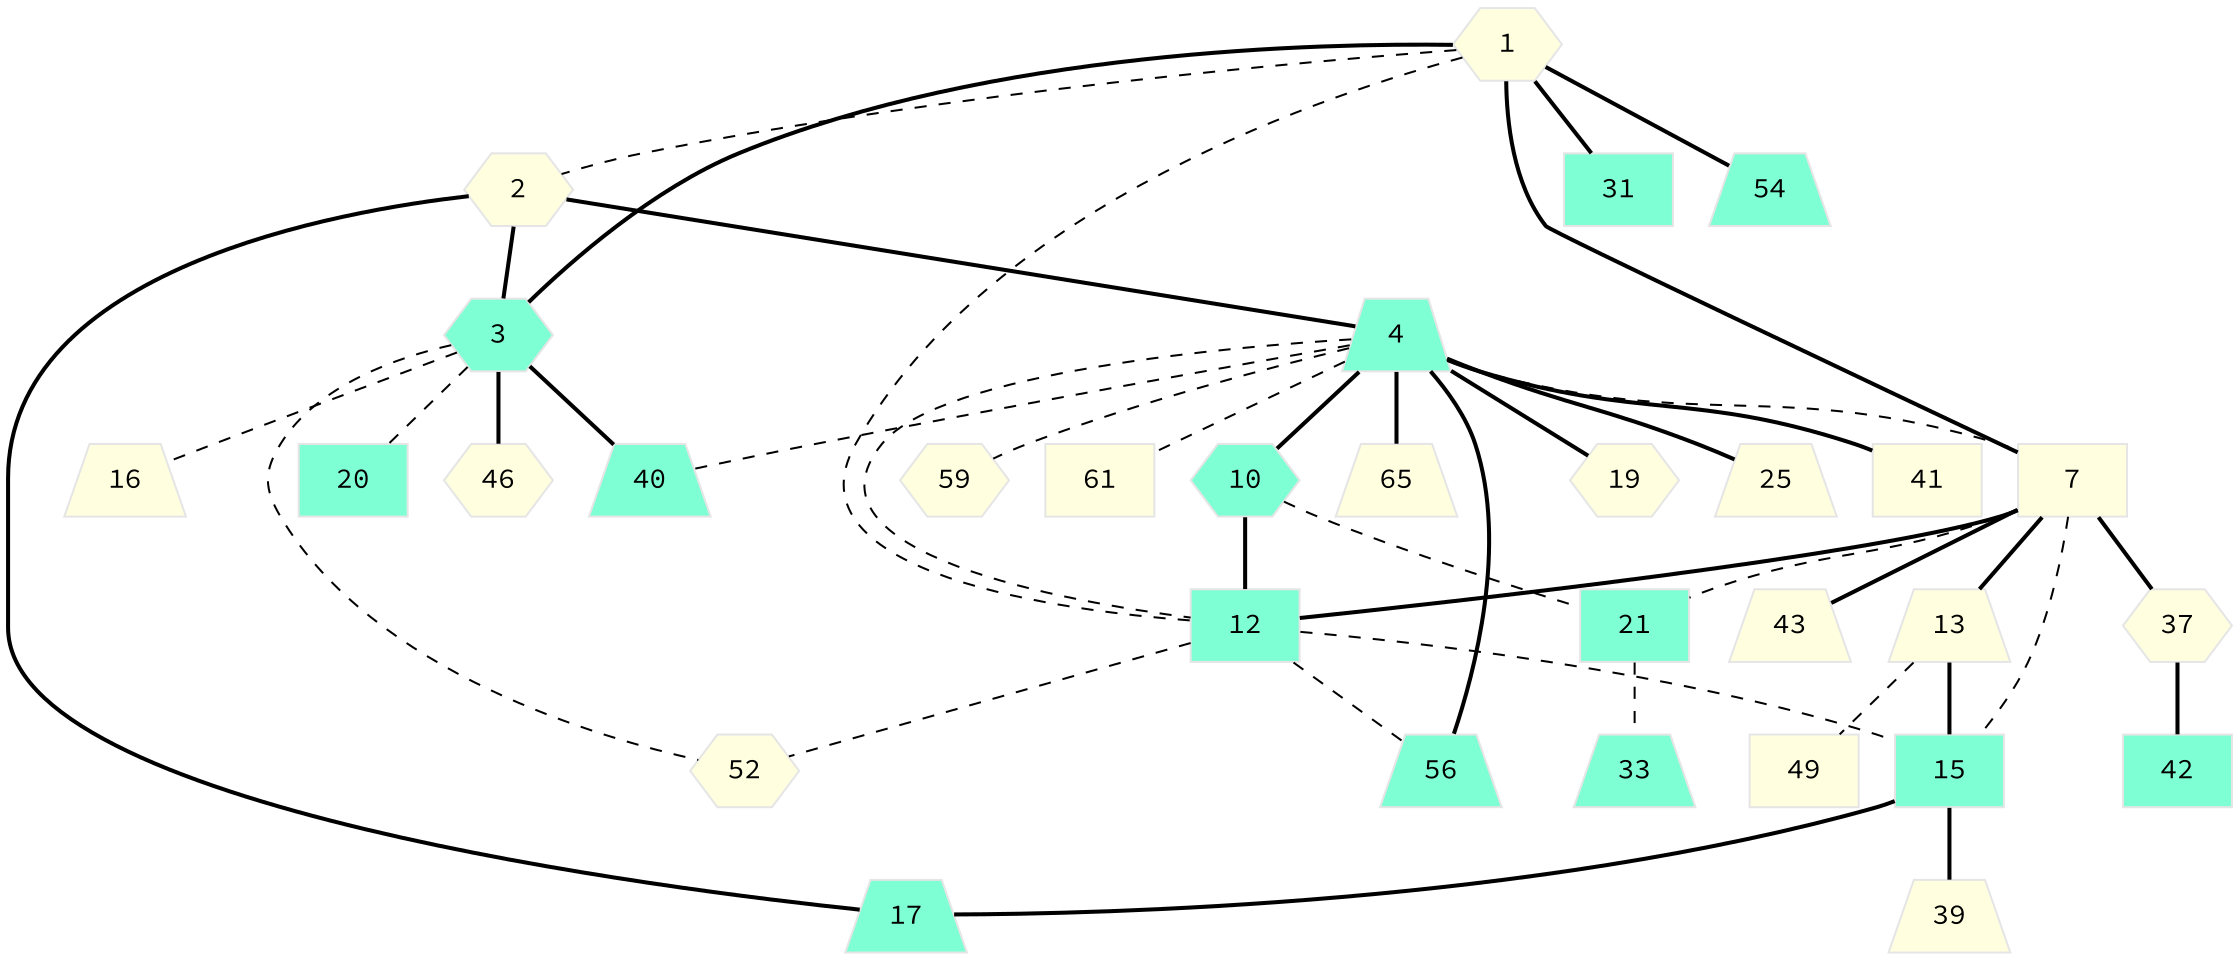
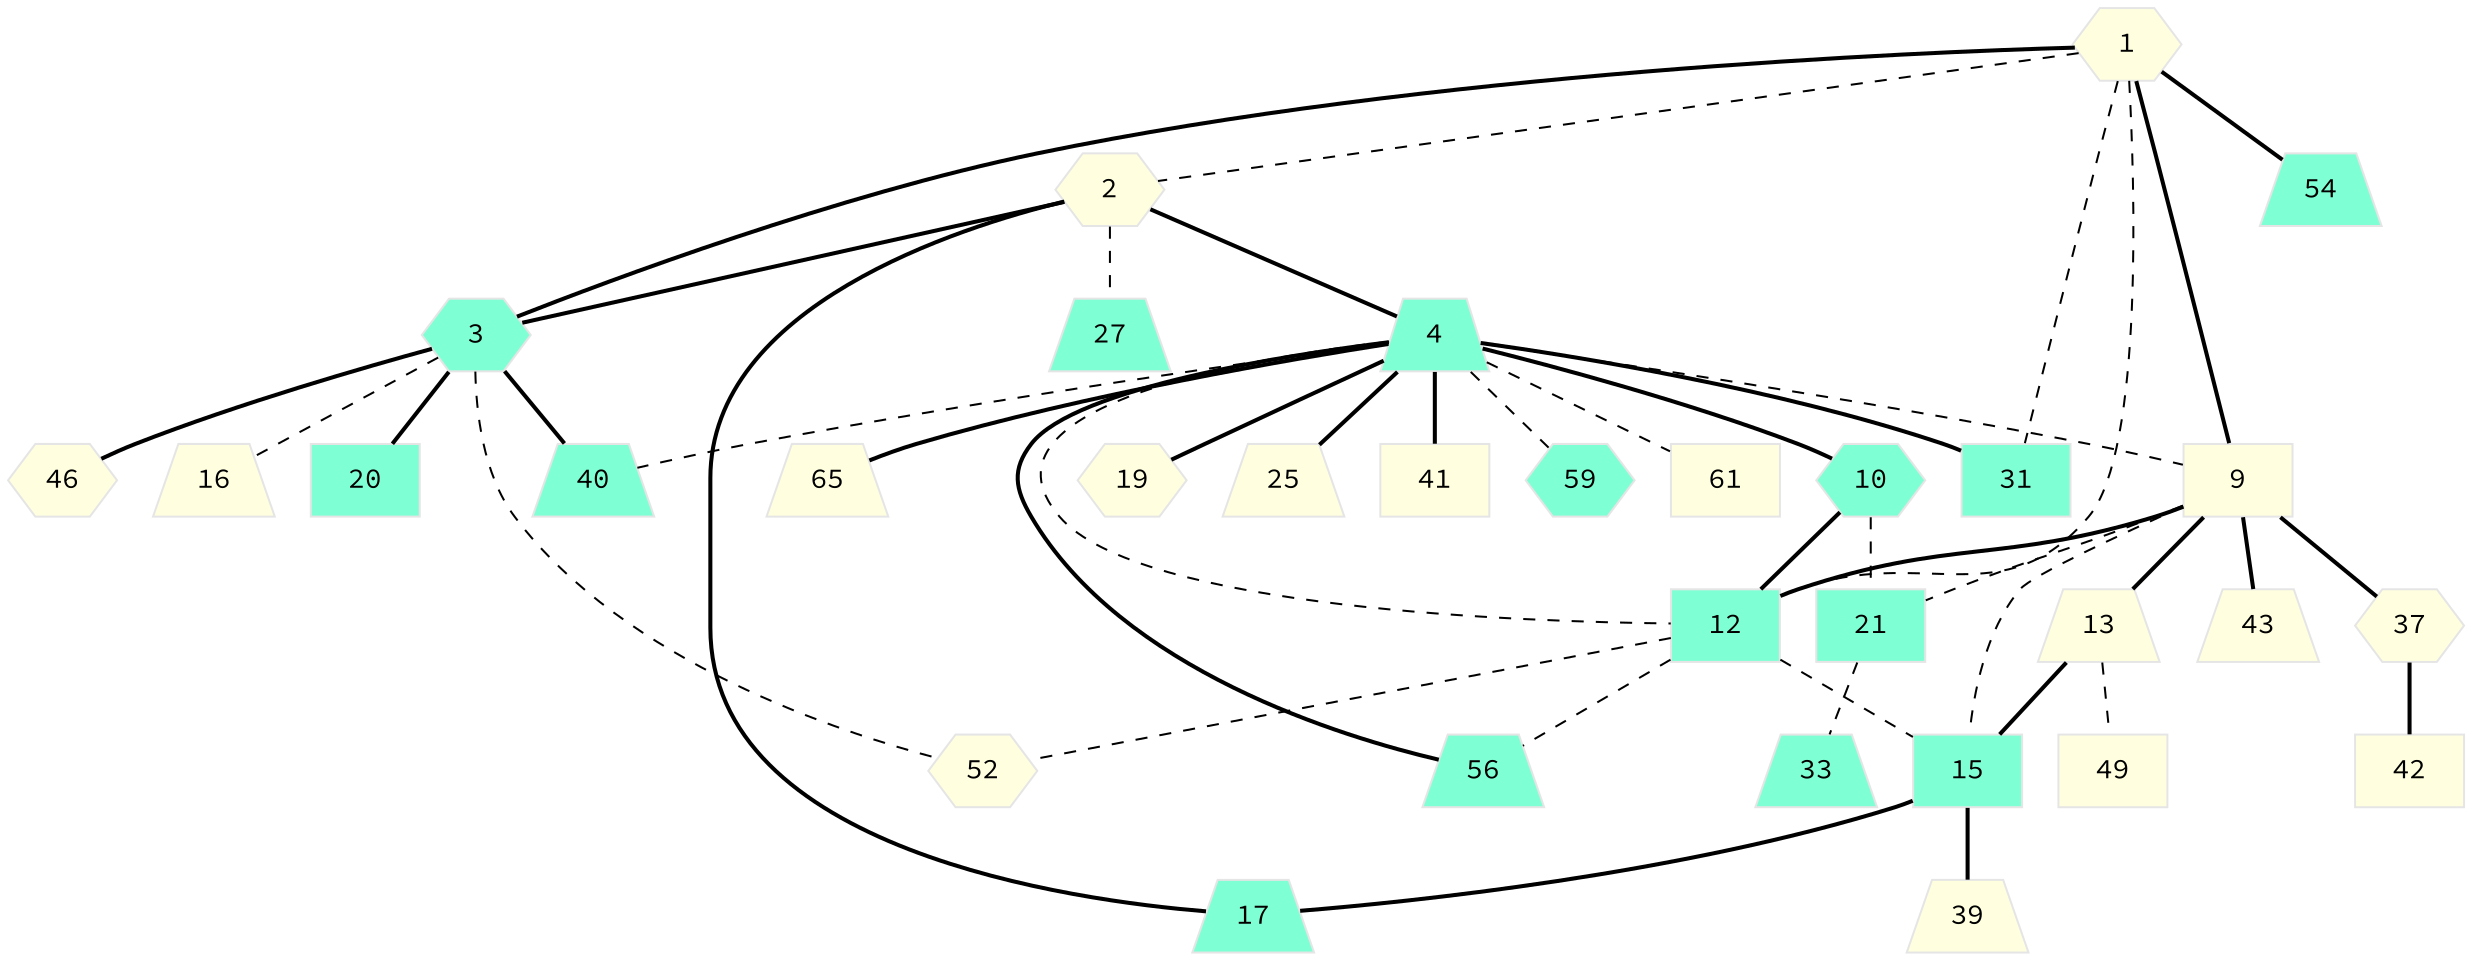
(1563, 117) -> (2071, 262)
none -> (1110, 335)
(428, 405) -> (421, 408)
none -> (1831, 411)
(955, 480) -> (1580, 480)
(2073, 480) -> (2238, 480)
(2177, 771) -> (2410, 771)
